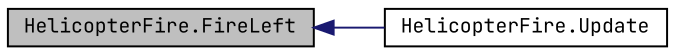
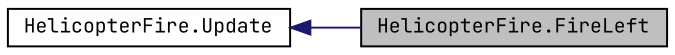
(359, 28) -> (336, 28)
